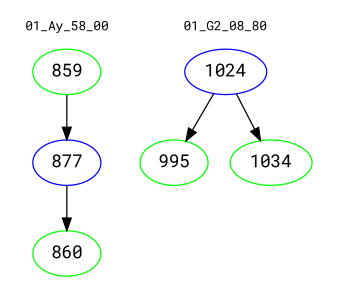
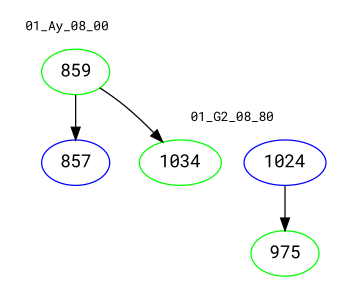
(67, 27) -> (67, 27)
(246, 112) -> (139, 118)
(67, 163) -> (76, 163)
(174, 163) -> (285, 253)
(67, 253) -> none
